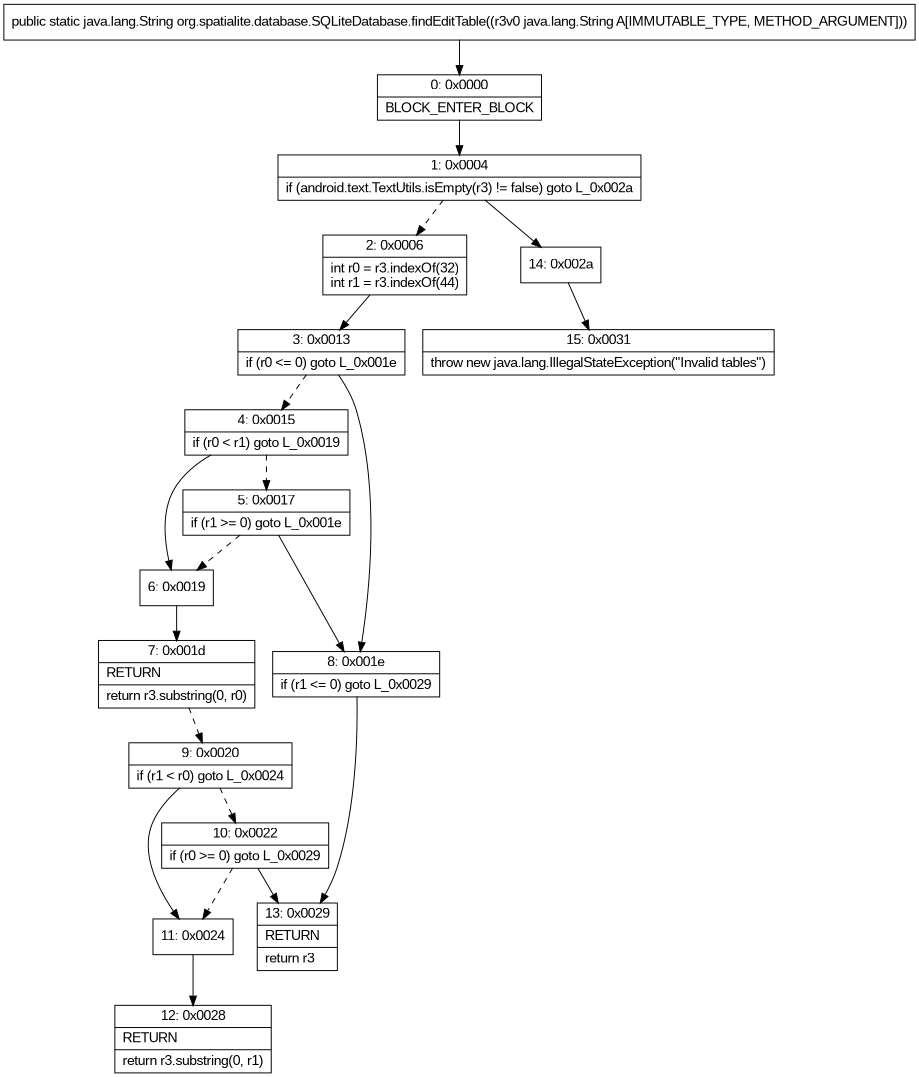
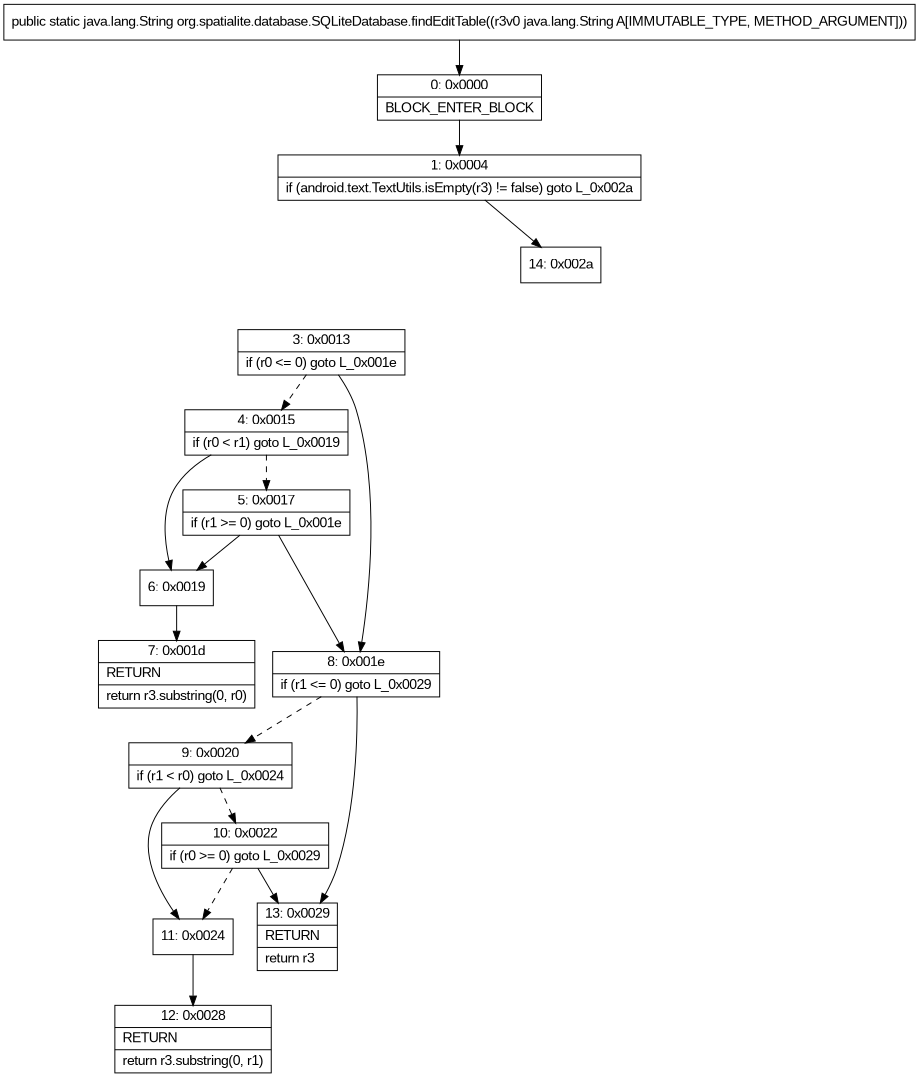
(395, 265) -> none
(598, 352) -> none
(222, 550) -> (222, 550)
(194, 721) -> (287, 717)
